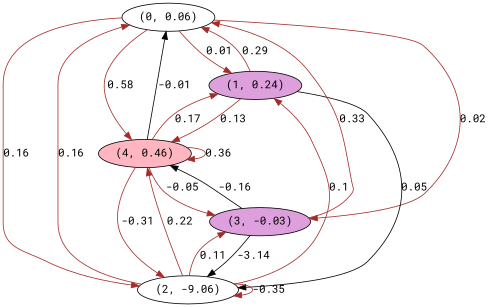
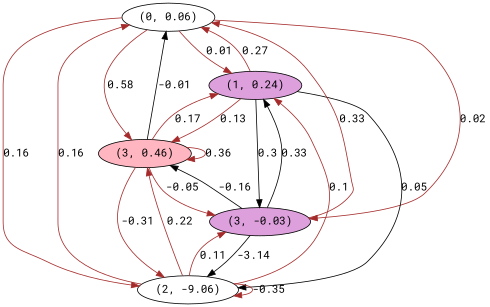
(255, 51) -> (255, 51)
none -> (258, 150)
(145, 154) -> (145, 154)
none -> (282, 157)
